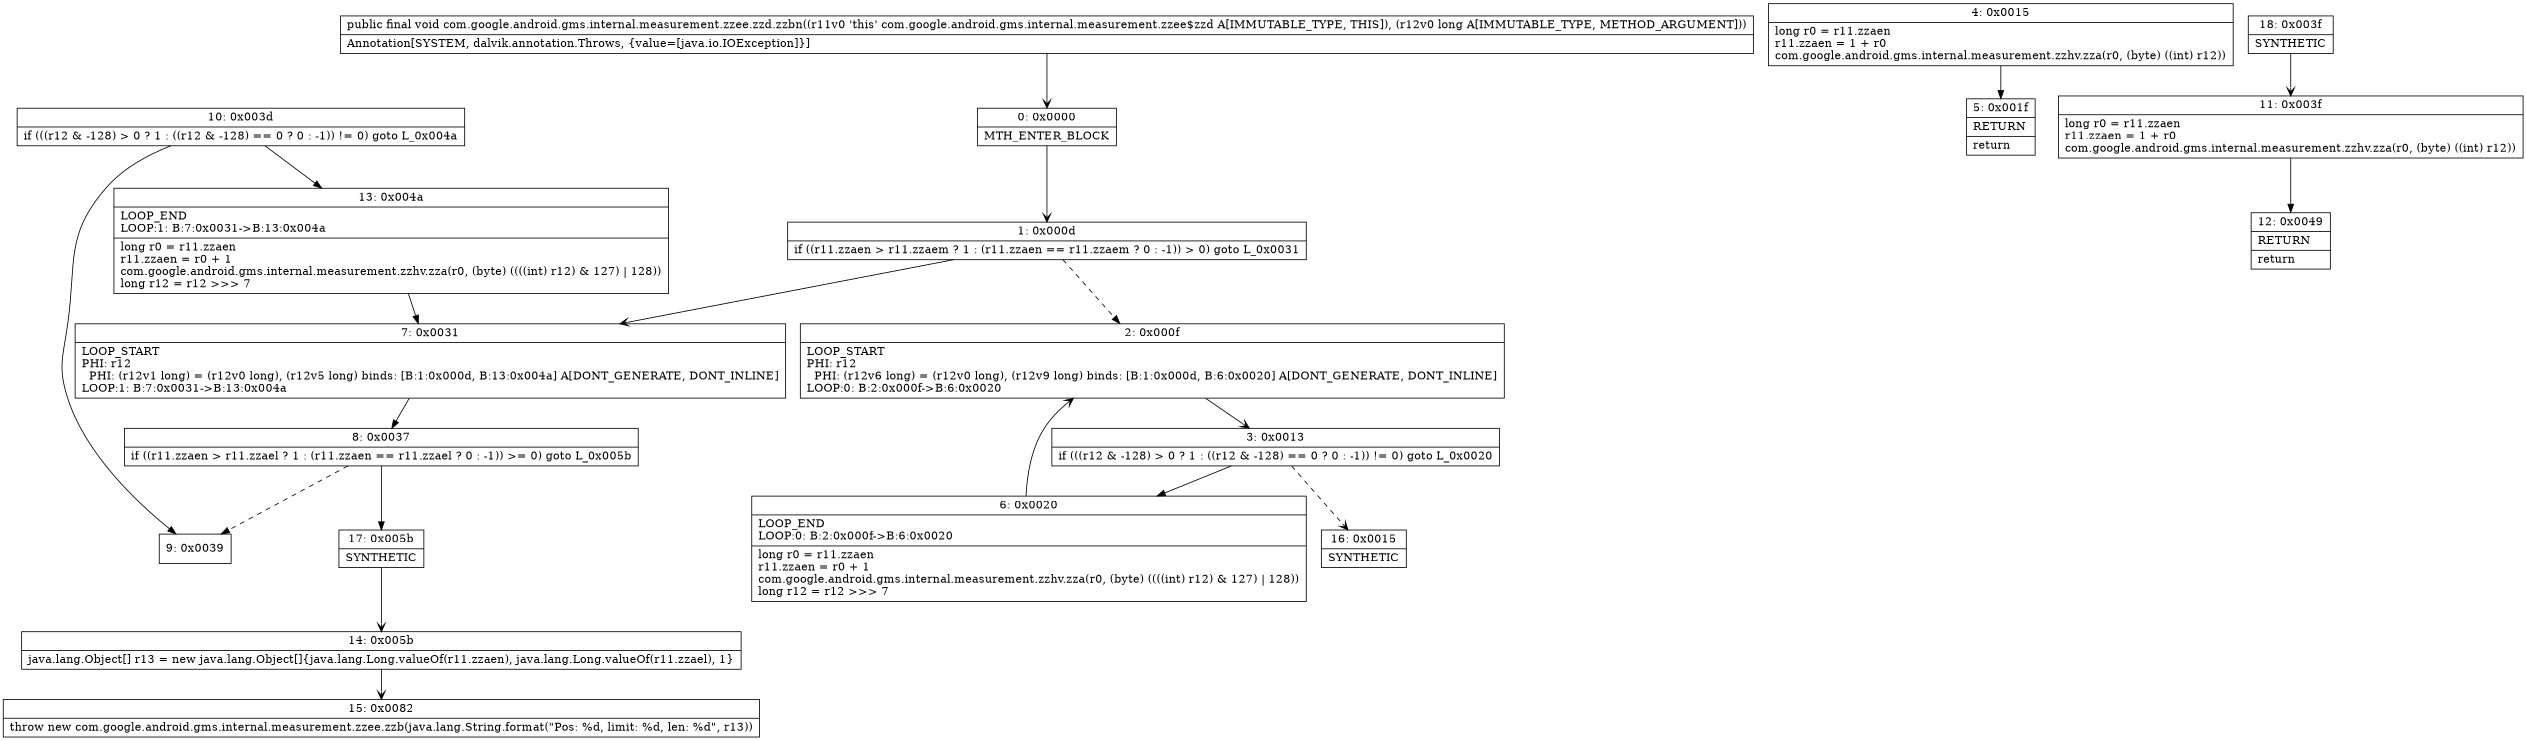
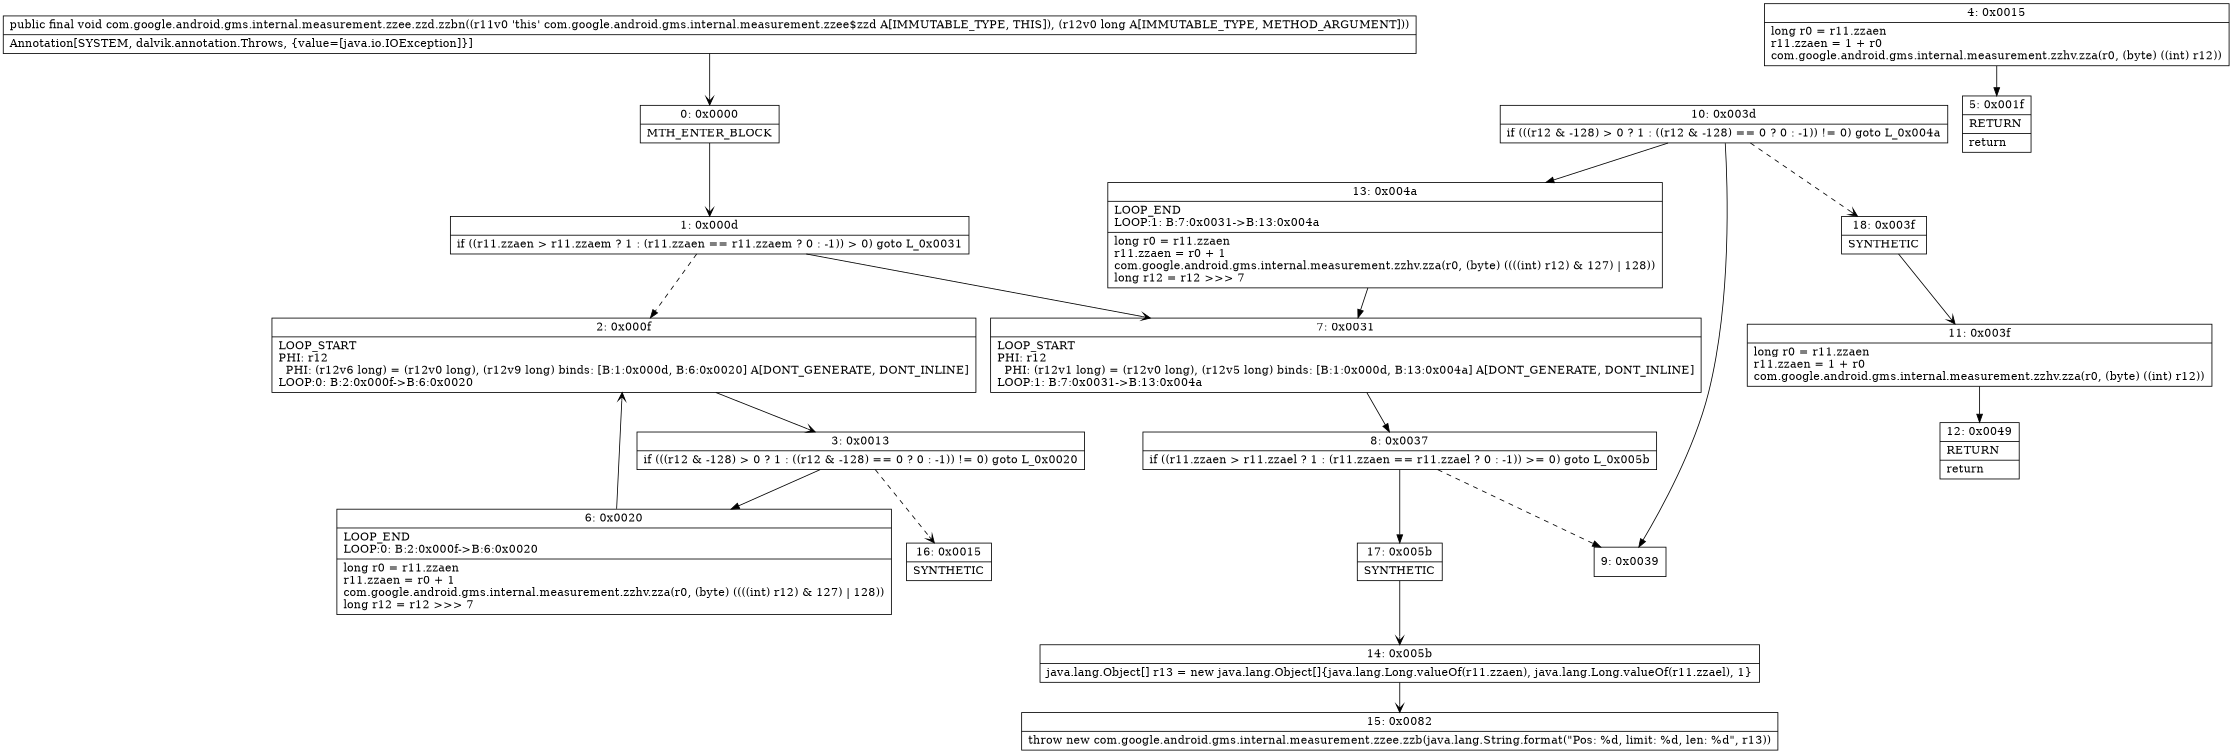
none -> (1801, 177)
